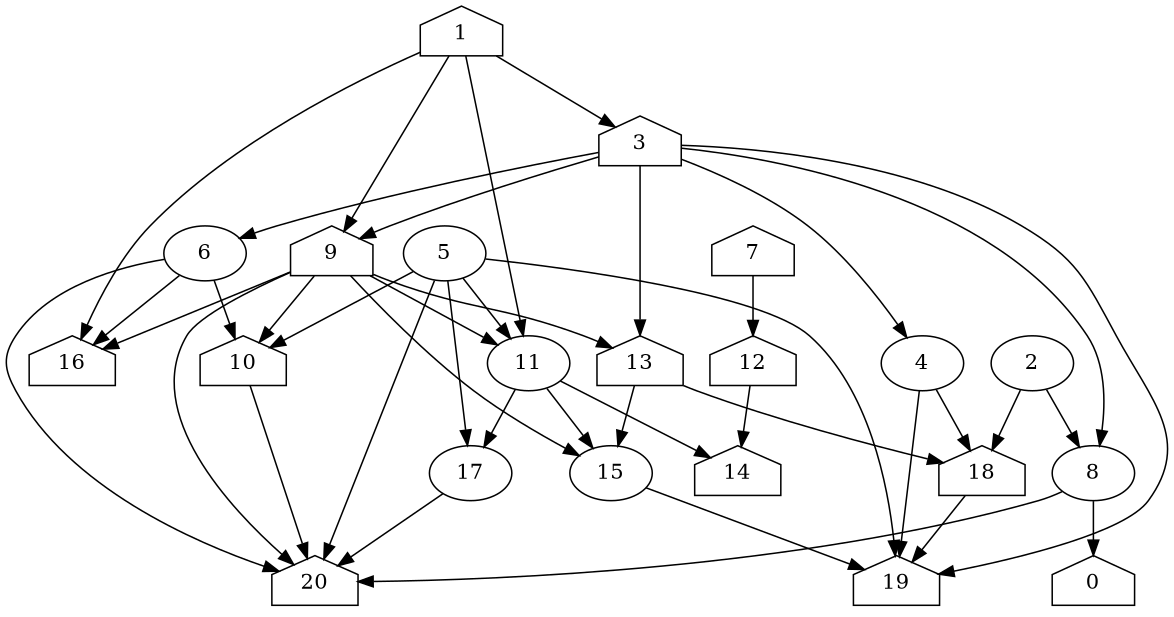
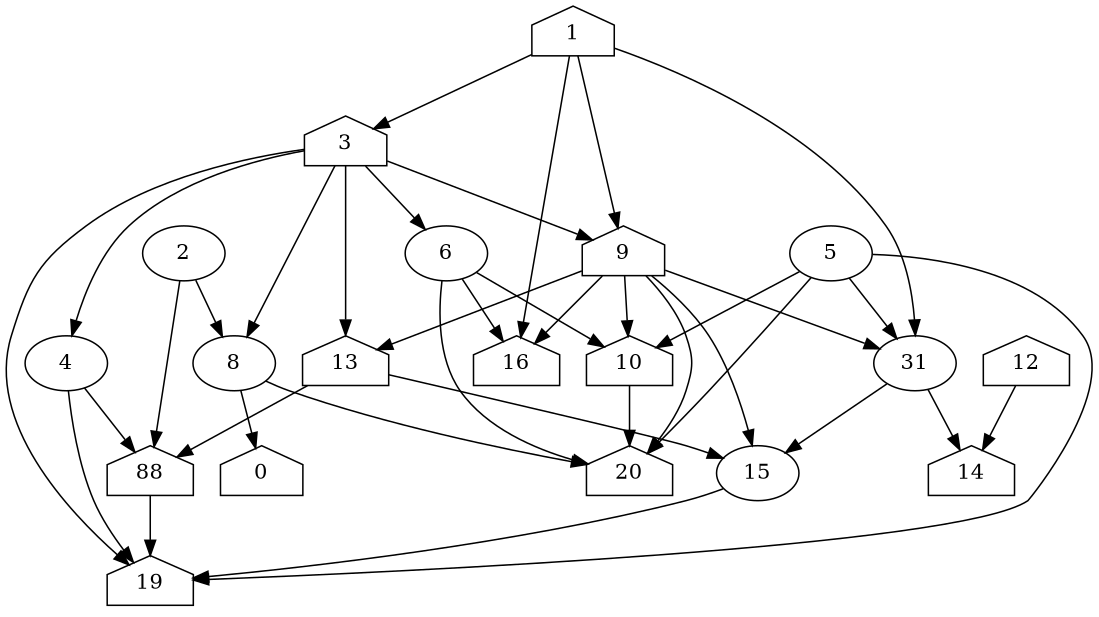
(753, 253) -> none
(529, 363) -> (915, 363)
(471, 473) -> none
(982, 473) -> (150, 473)
